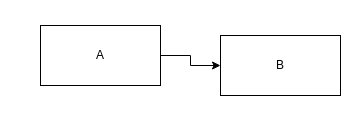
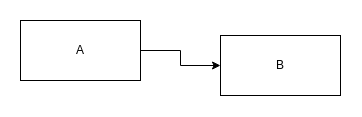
(101, 56) -> (81, 51)
